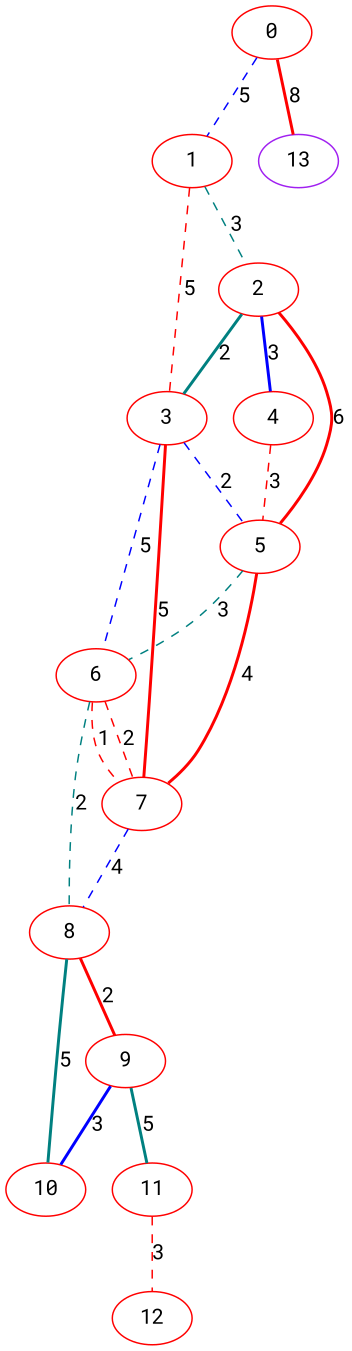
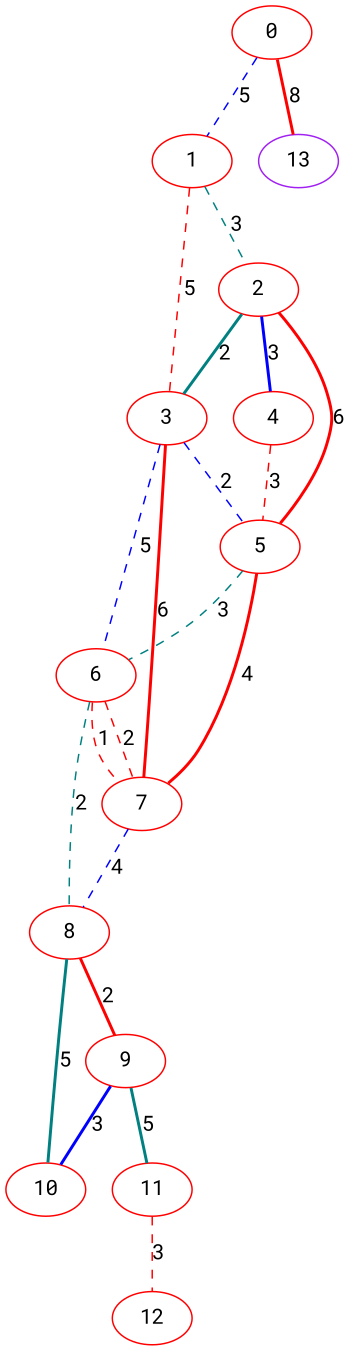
(163, 611) -> (163, 611)
